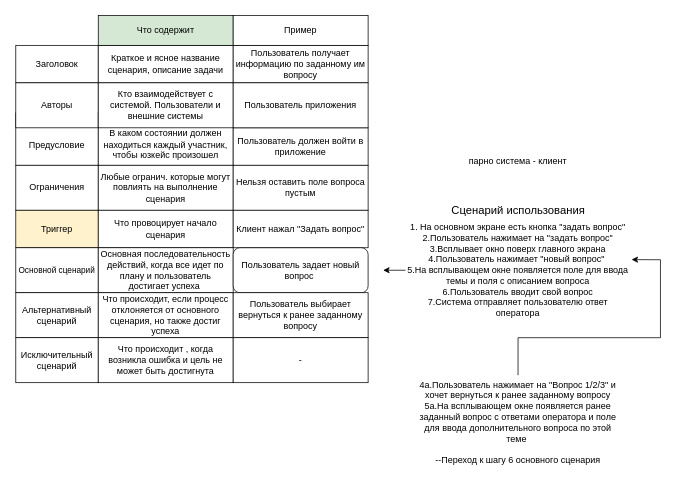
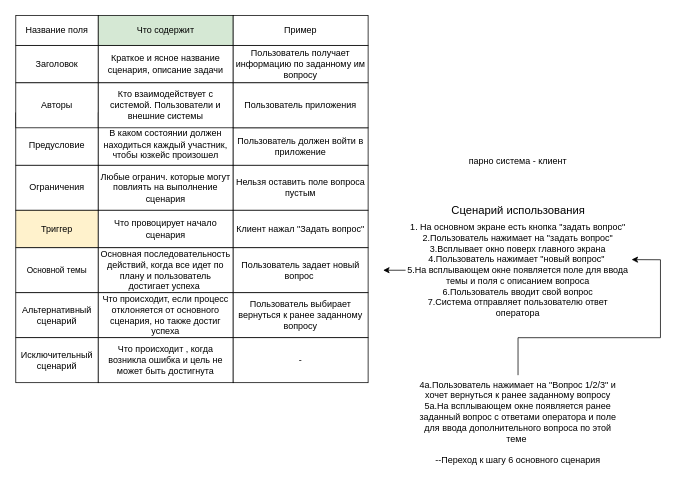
none -> (57, 30)
(57, 270) -> (57, 270)
(300, 270) -> (300, 270)
